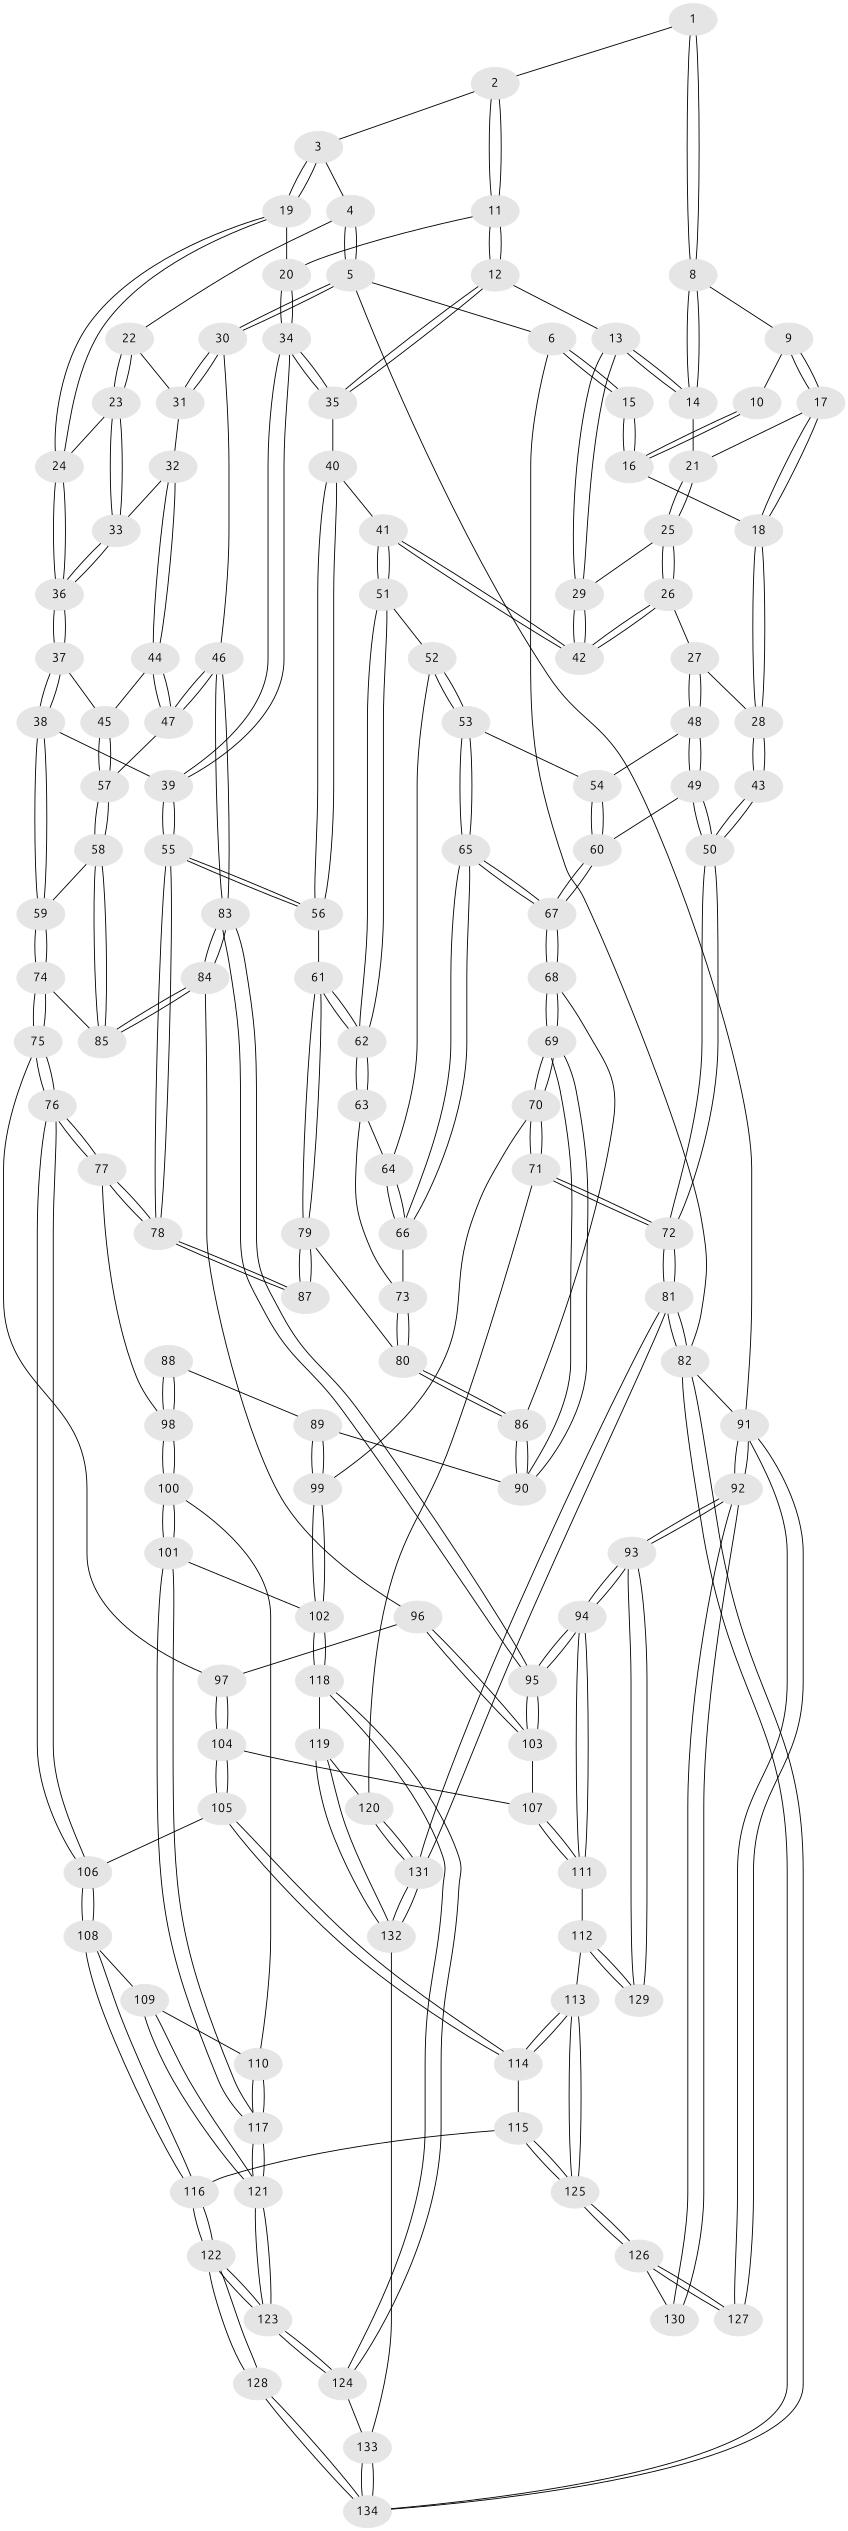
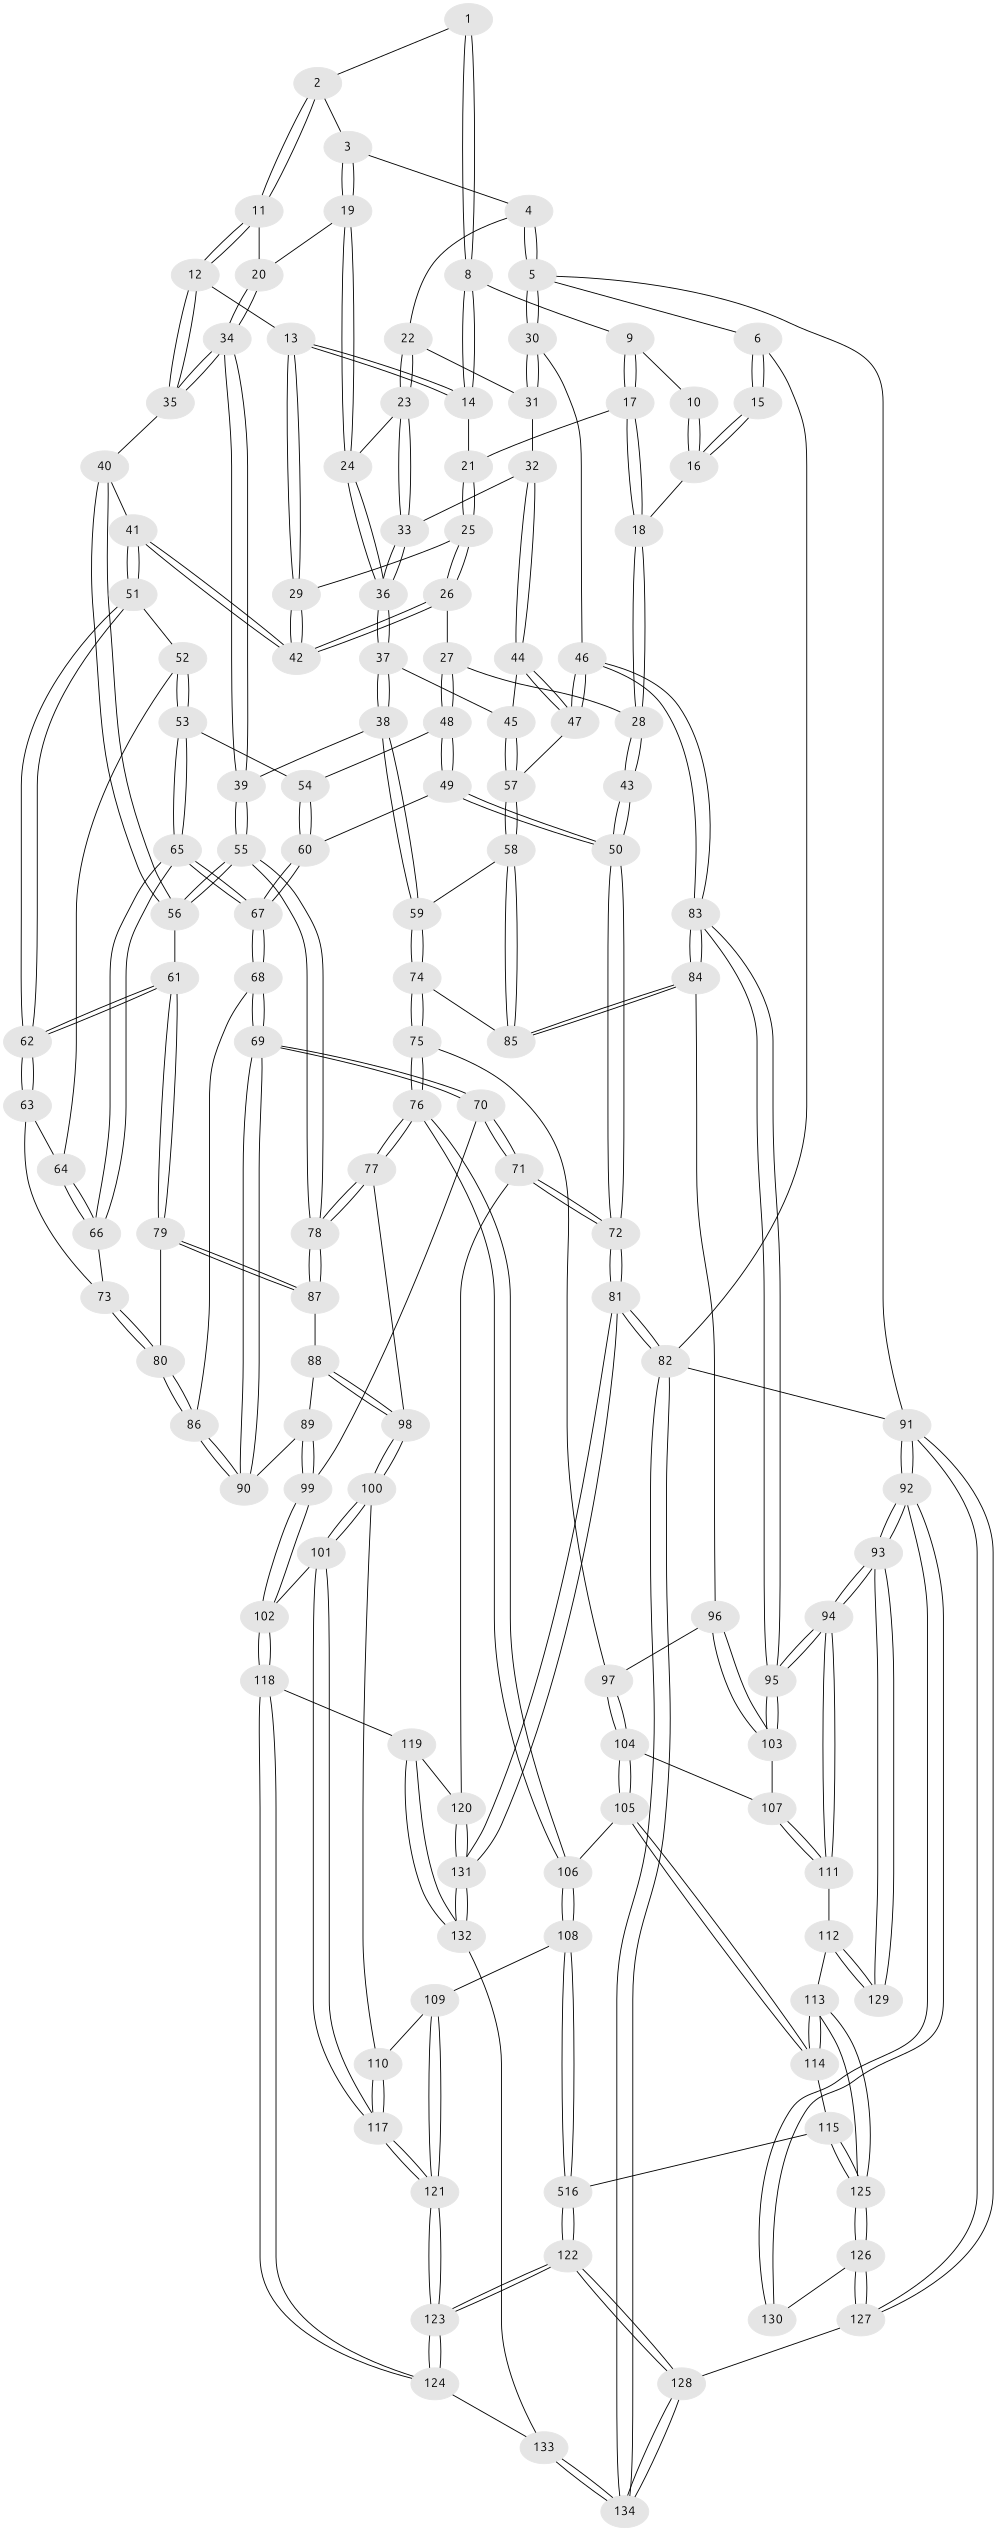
none -> (315, 1330)
(194, 2192) -> (568, 2192)
none -> (771, 2352)
